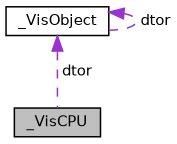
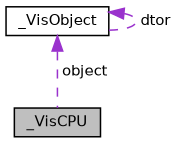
(75, 72) -> (83, 72)
